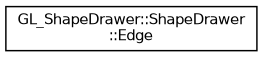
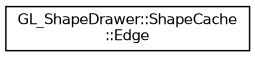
(131, 29) -> (128, 29)
